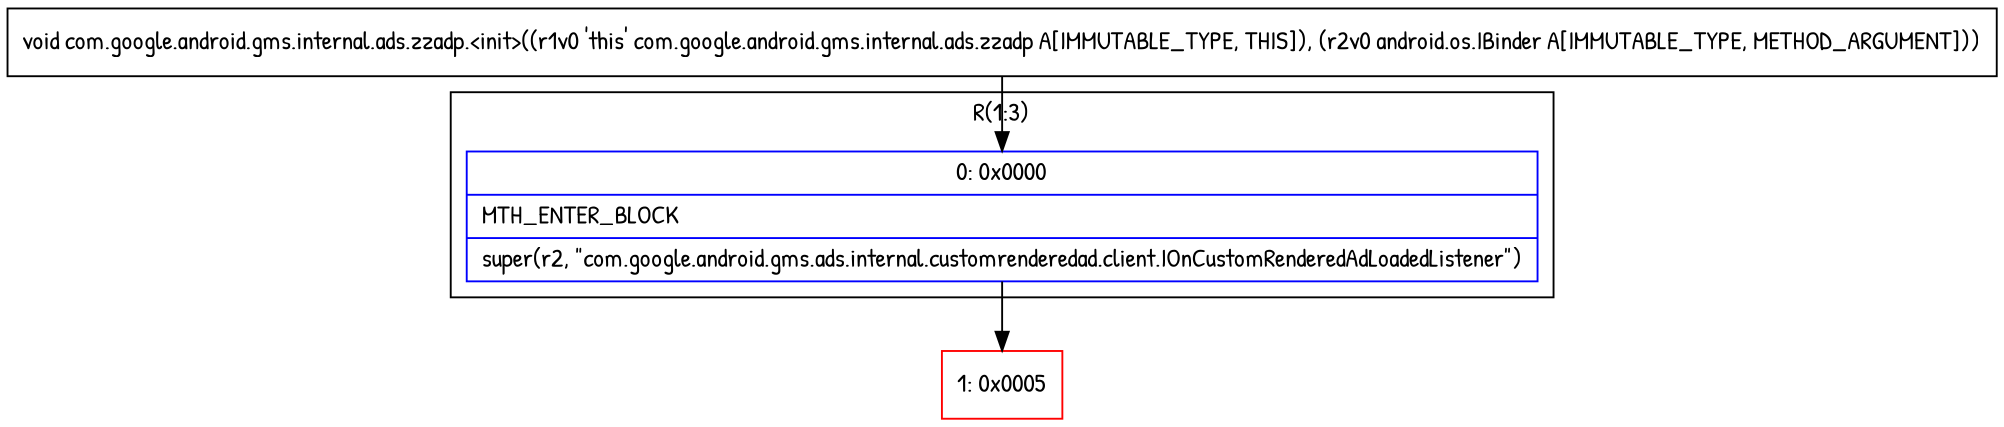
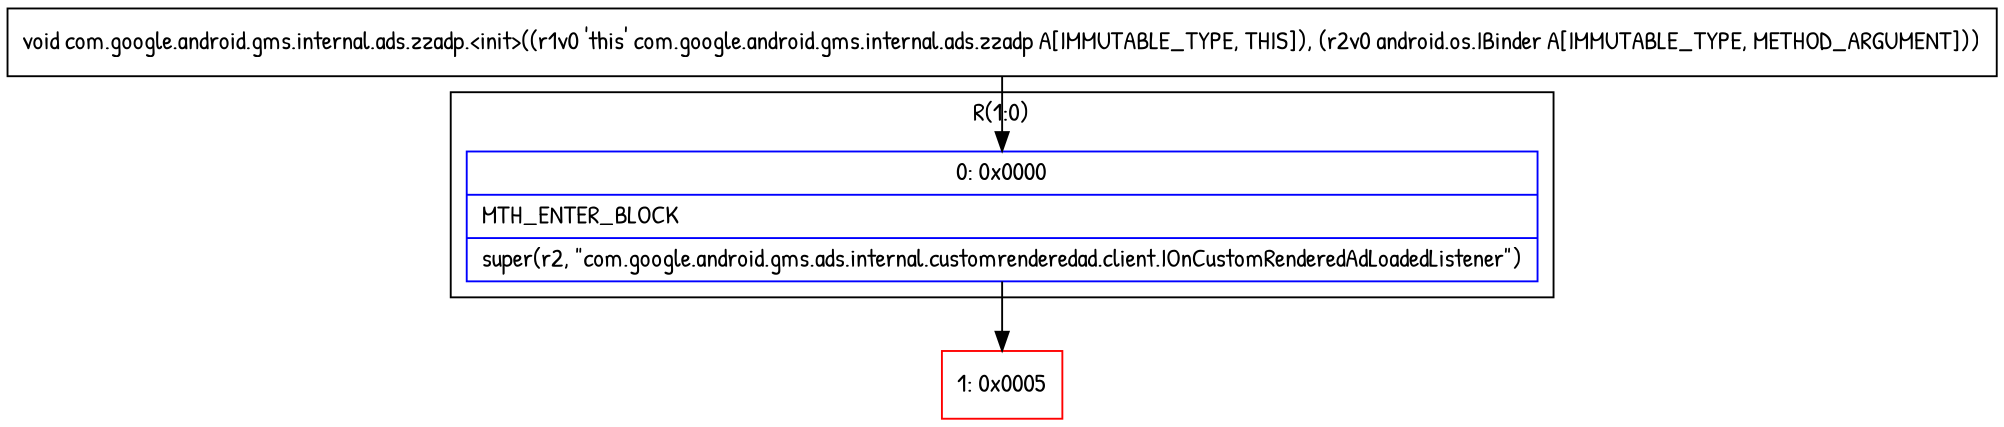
(1002, 114) -> (1002, 114)
